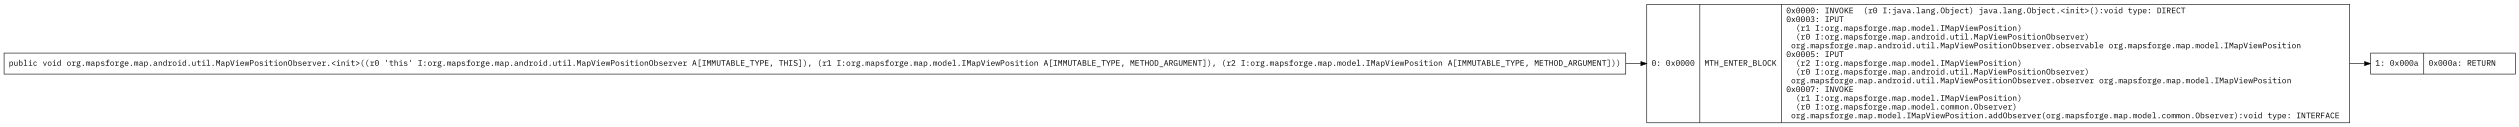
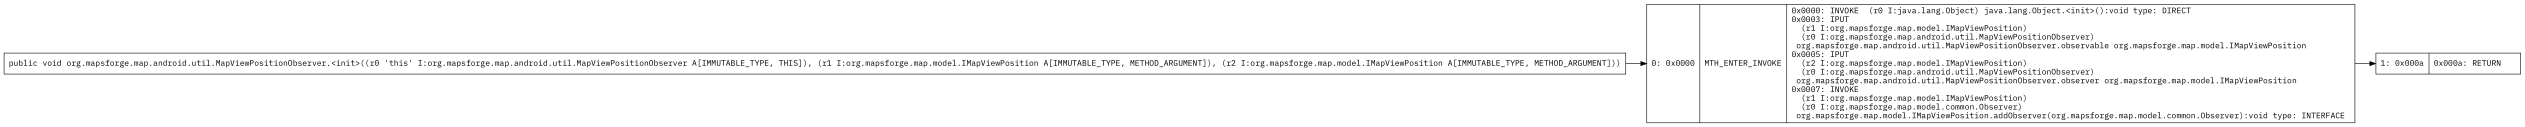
(1741, 63) -> (1743, 63)
